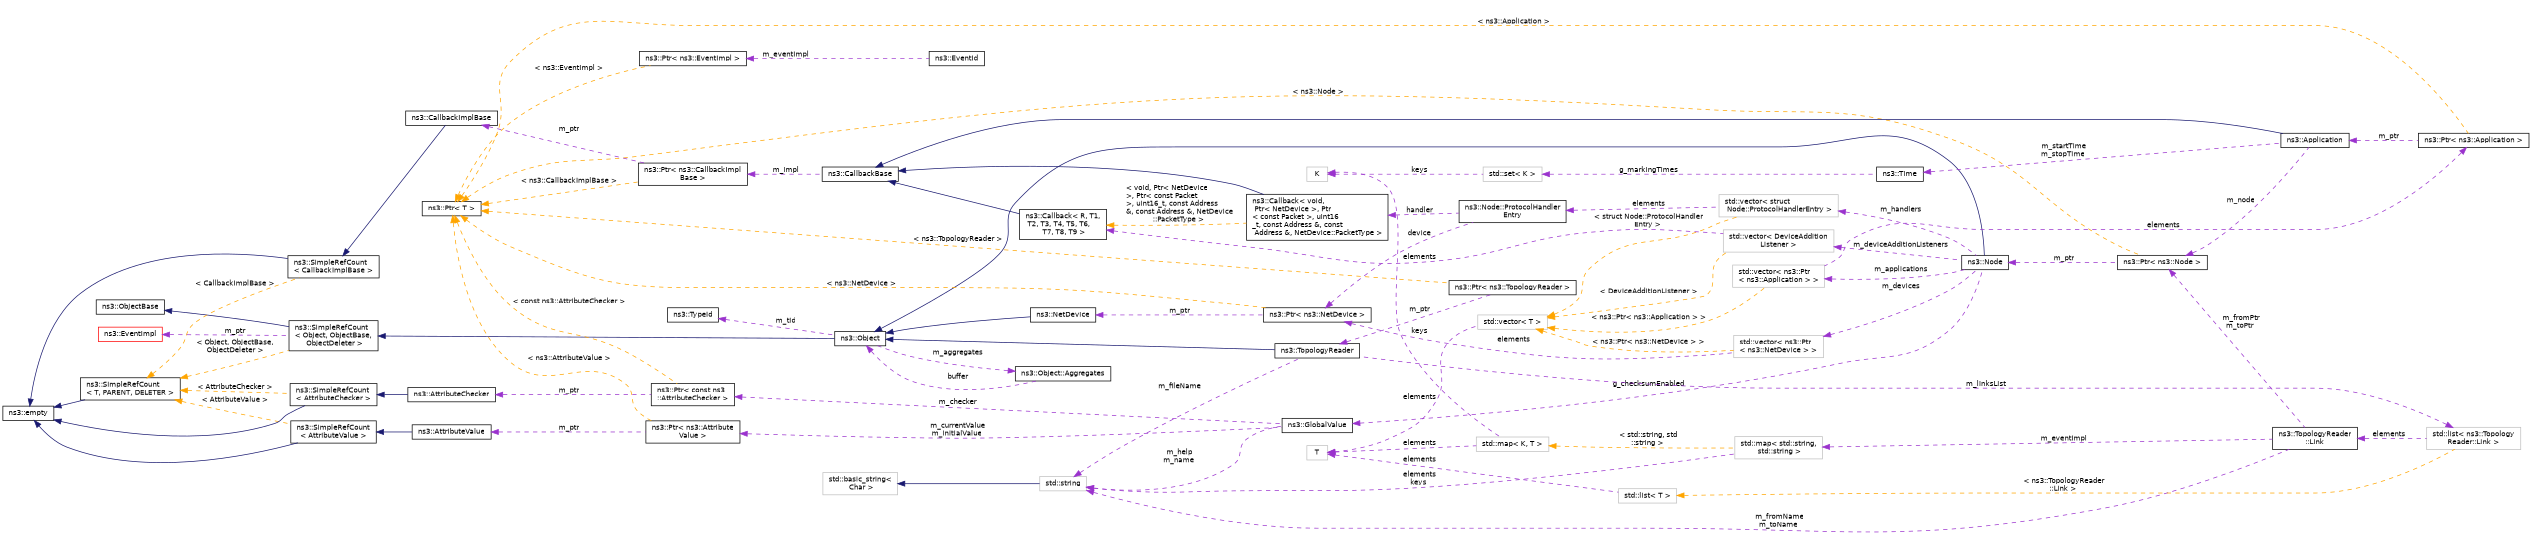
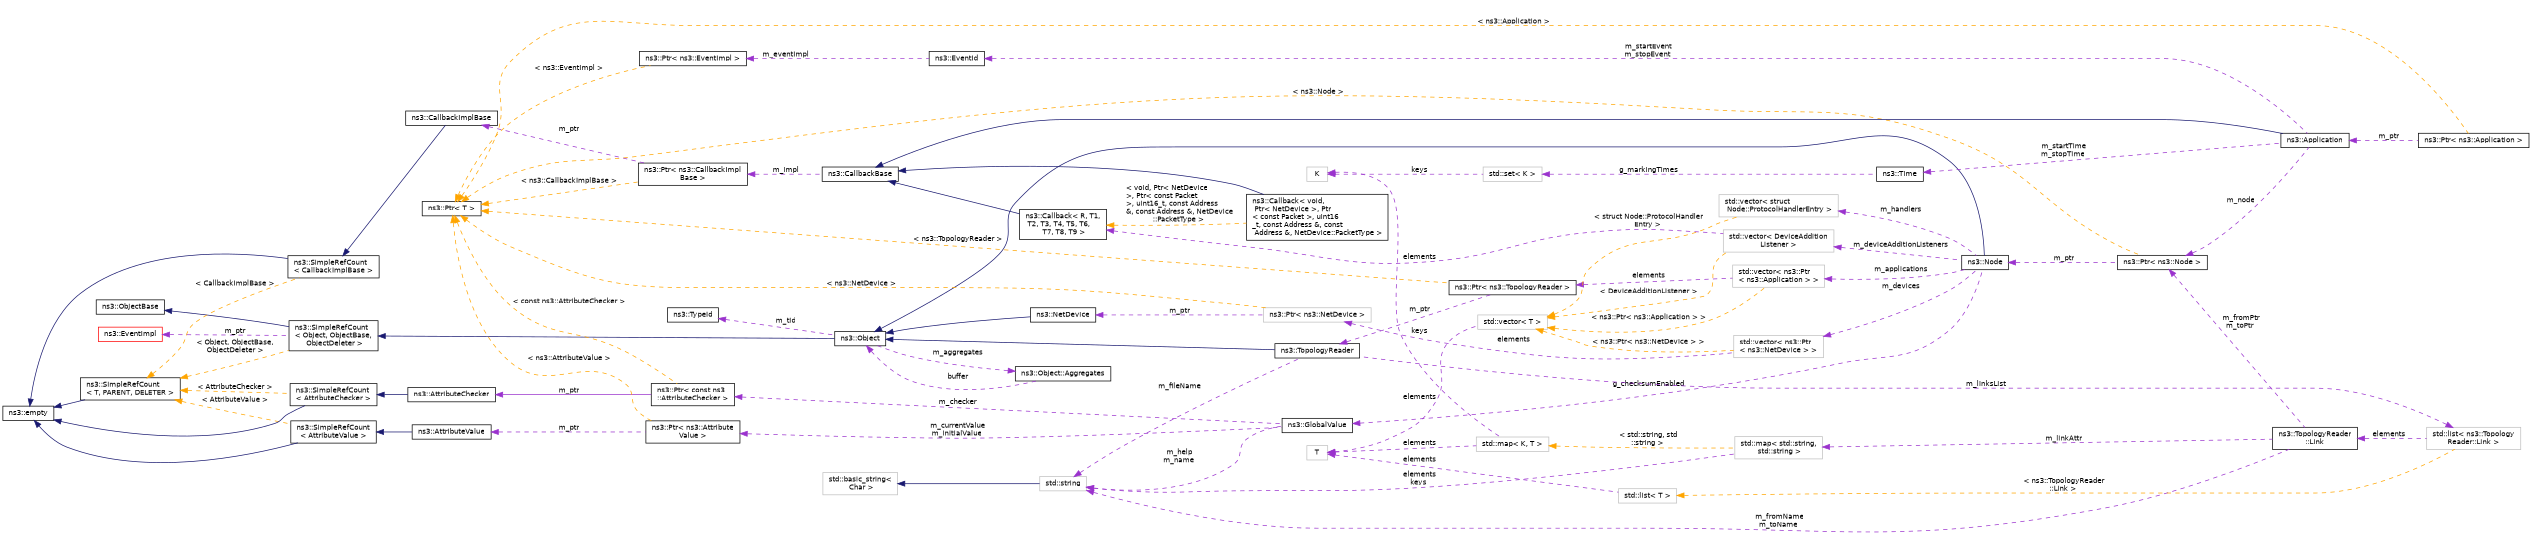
none -> (1661, 59)
(1513, 212) -> none
(2147, 229) -> (1658, 281)
(1317, 315) -> (1317, 315)
(577, 395) -> (577, 395)
(2063, 439) -> (2063, 439)
